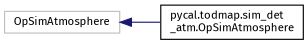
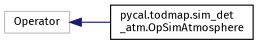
(62, 22) -> (37, 22)
